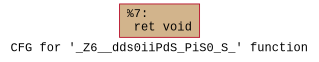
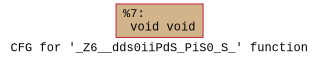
(160, 27) -> (160, 27)
